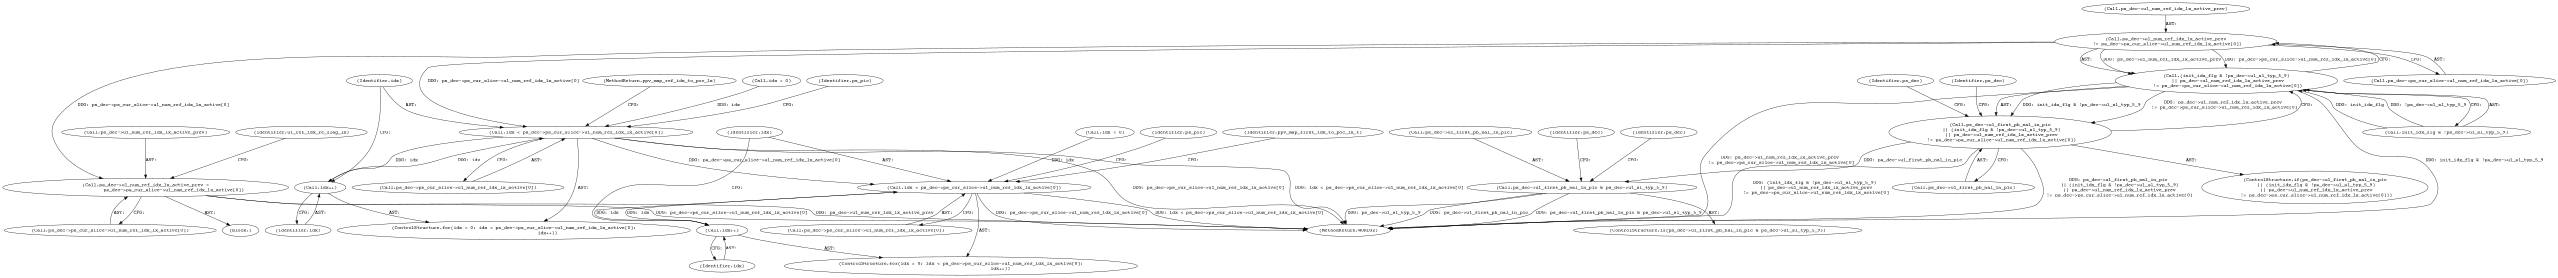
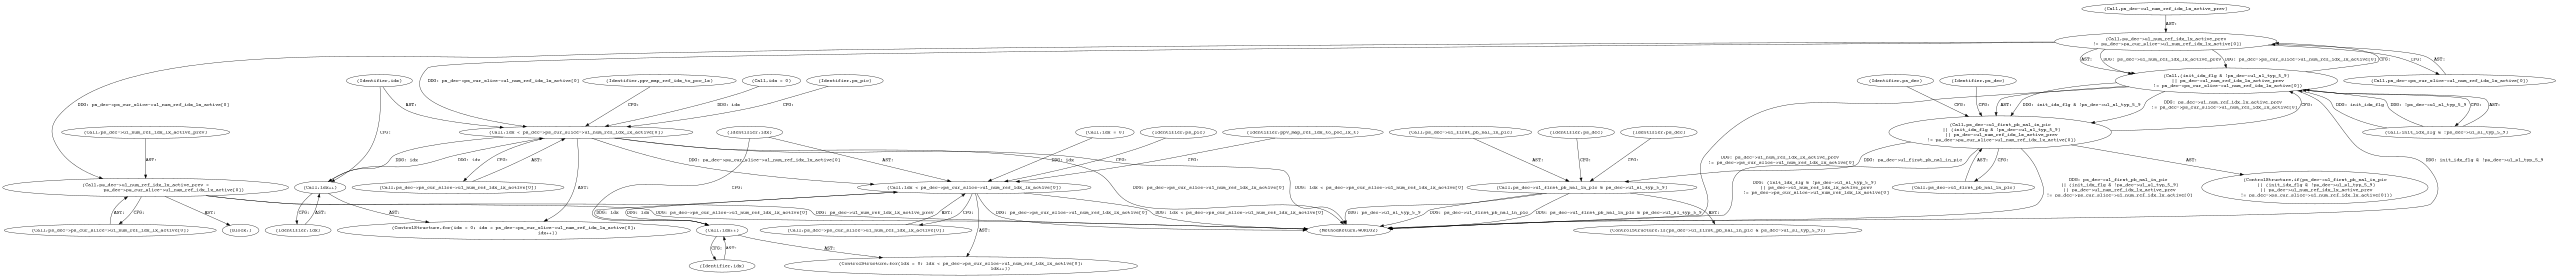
(659, 81) -> (659, 81)
(301, 132) -> none
(1303, 132) -> (1303, 132)
